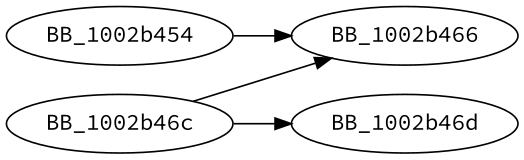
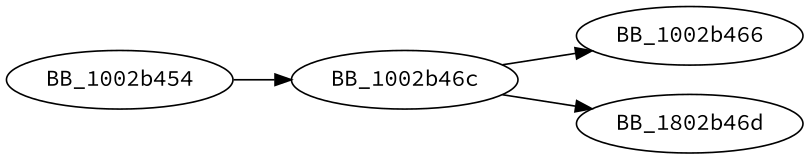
(254, 36) -> (254, 80)
(405, 124) -> (690, 124)
